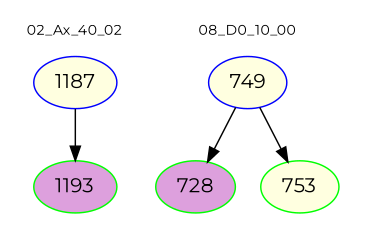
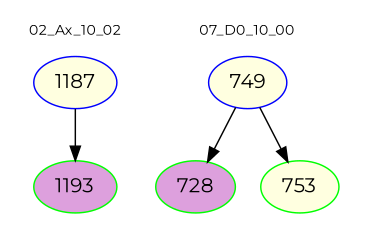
(75, 31) -> (75, 31)
(248, 31) -> (248, 31)
